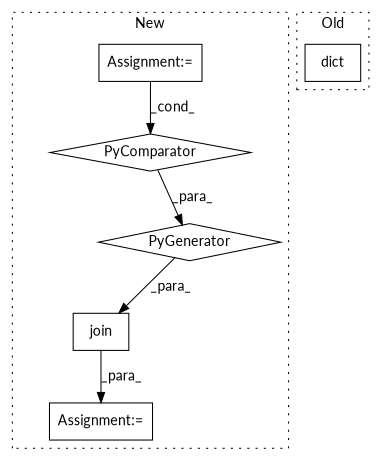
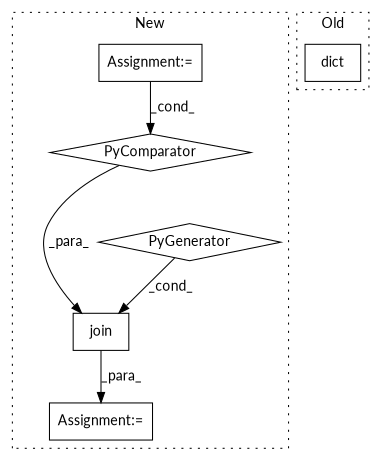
(168, 193) -> (49, 223)
(171, 287) -> (171, 287)
